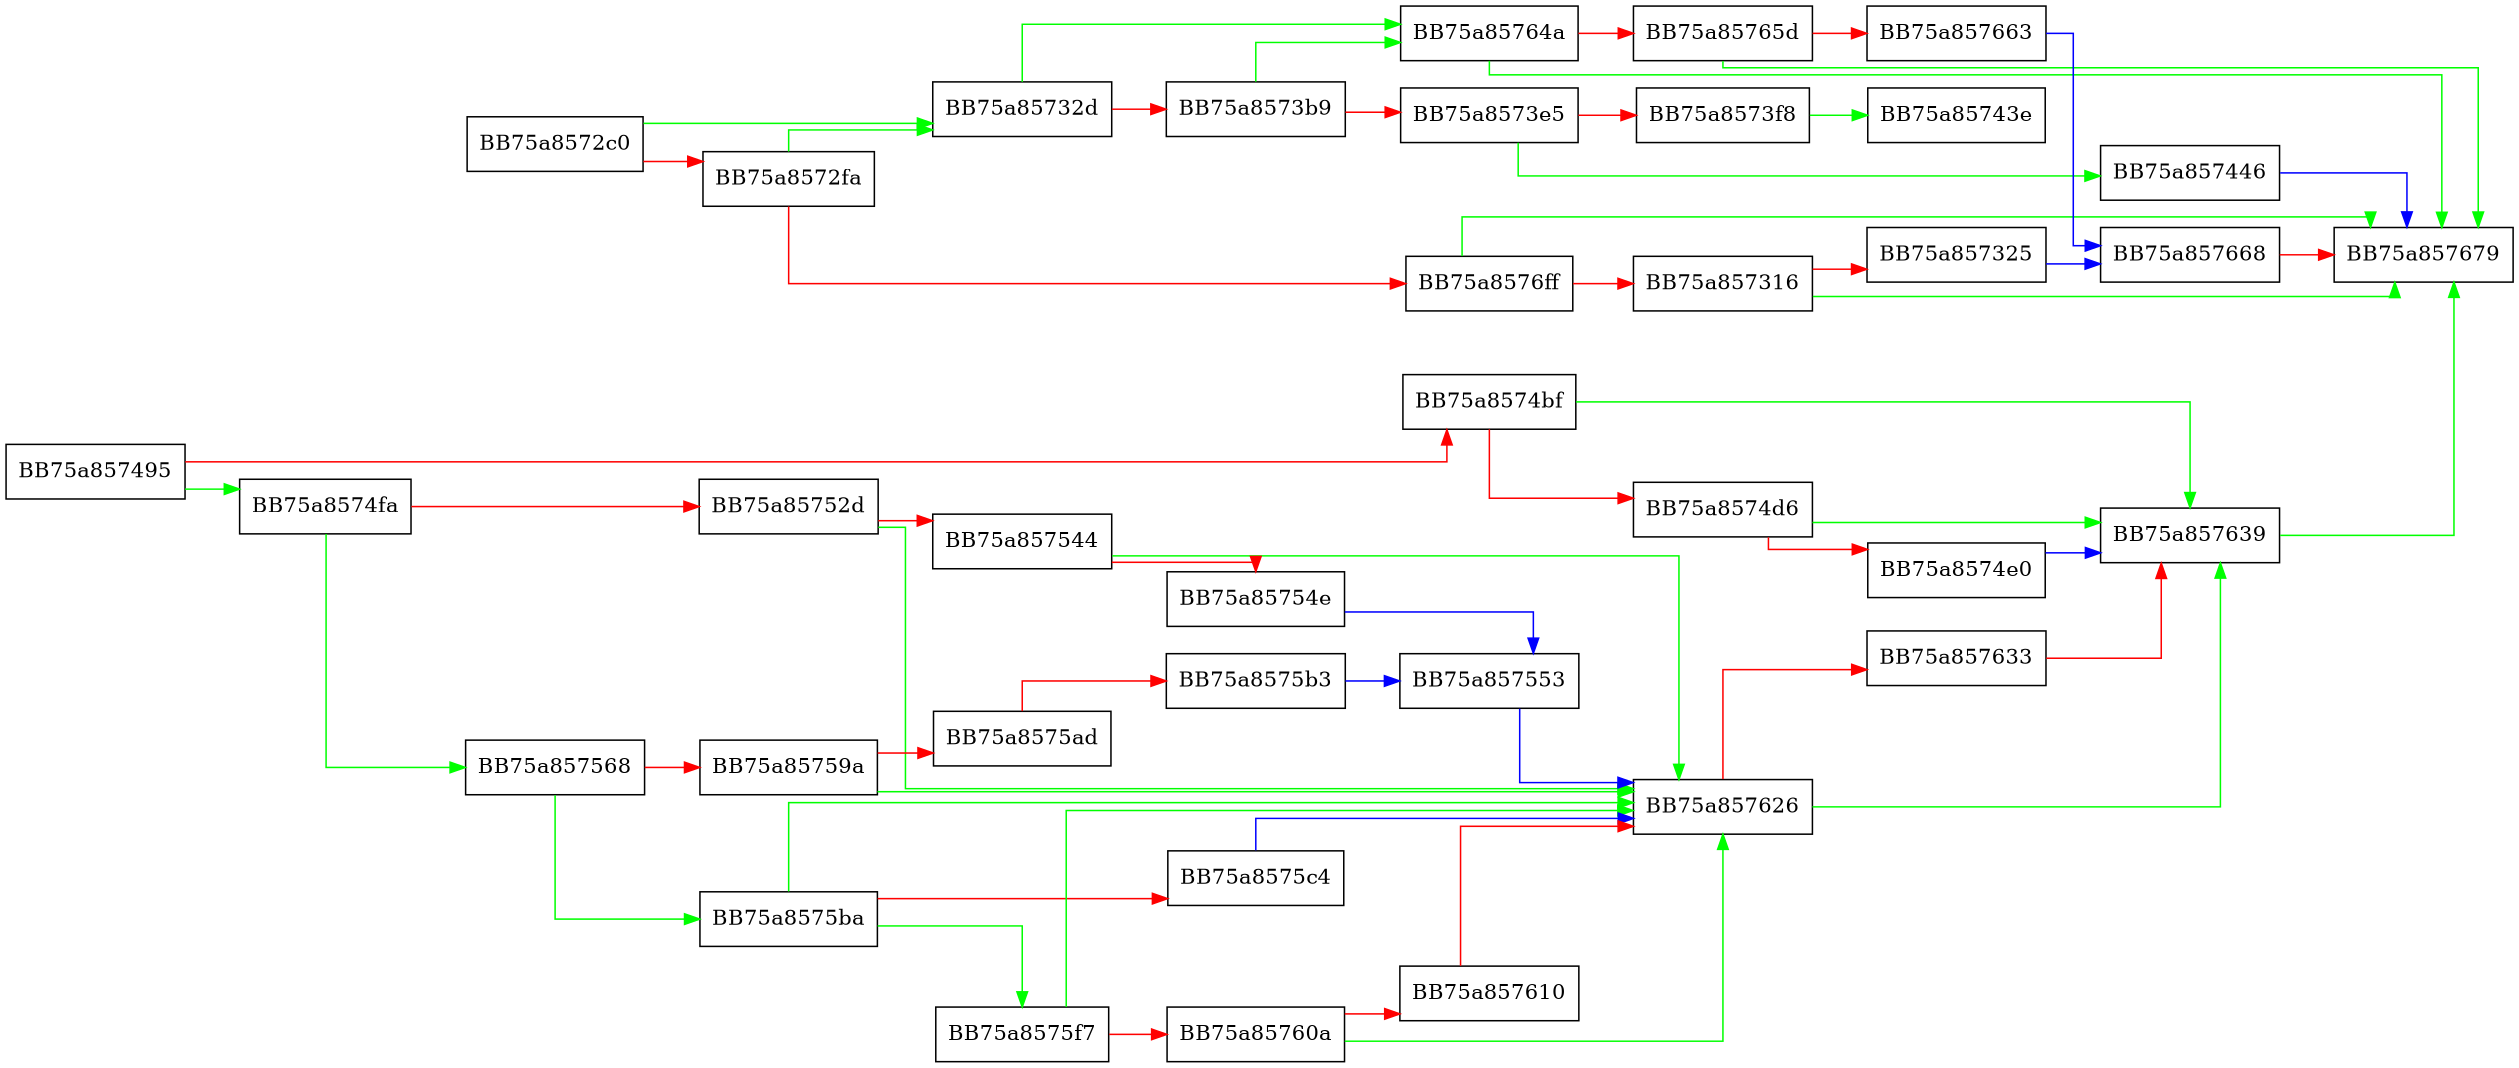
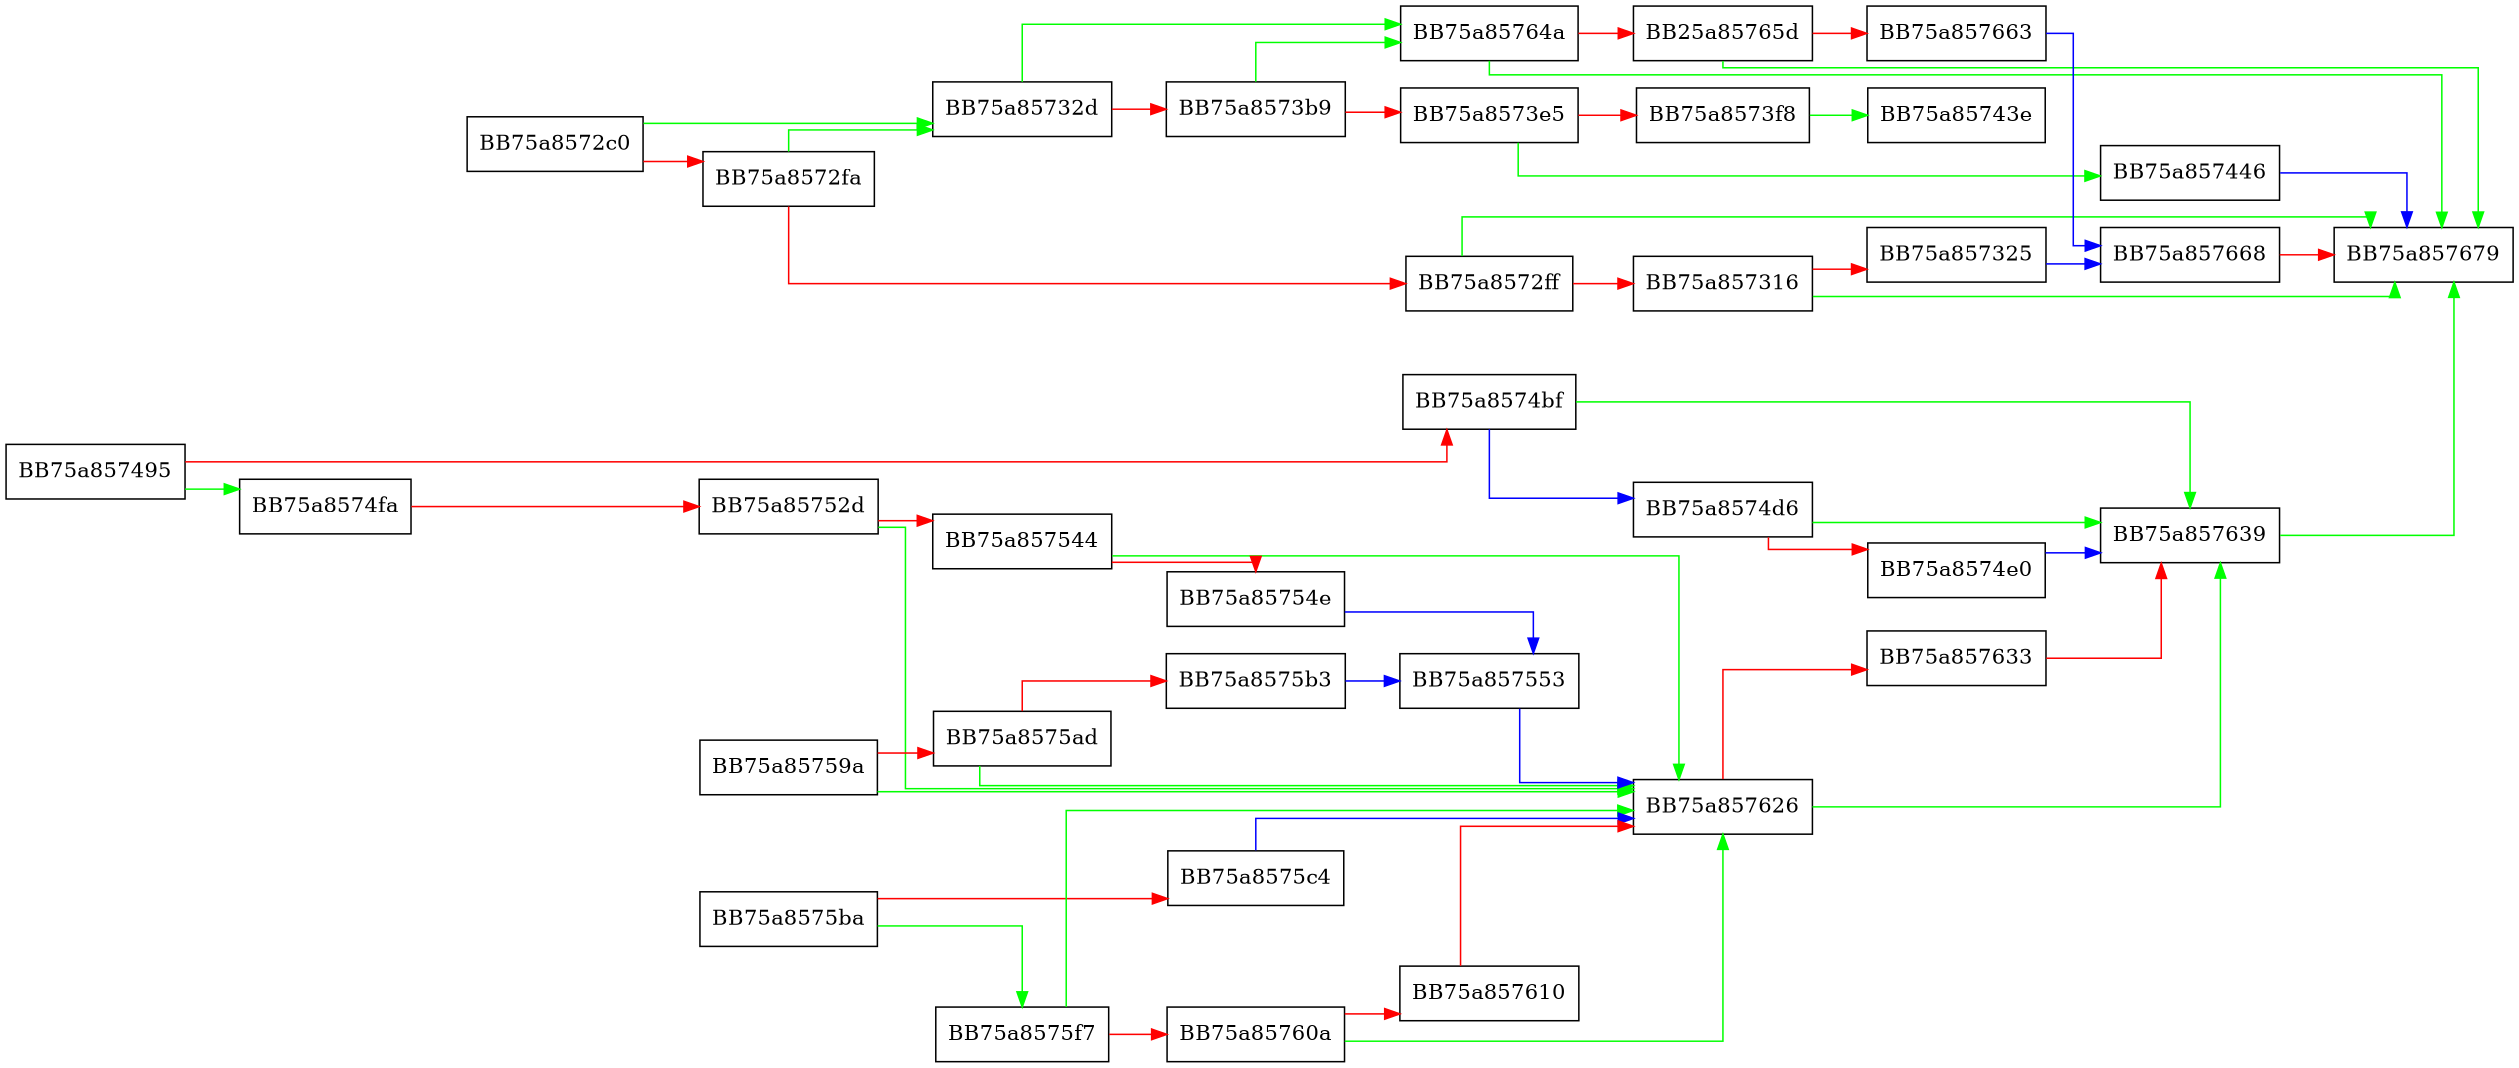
(1723, 33) -> (1723, 33)
(1489, 284) -> (1489, 284)
(1519, 498) -> (1519, 498)
(555, 767) -> none
(1044, 803) -> (1289, 786)
